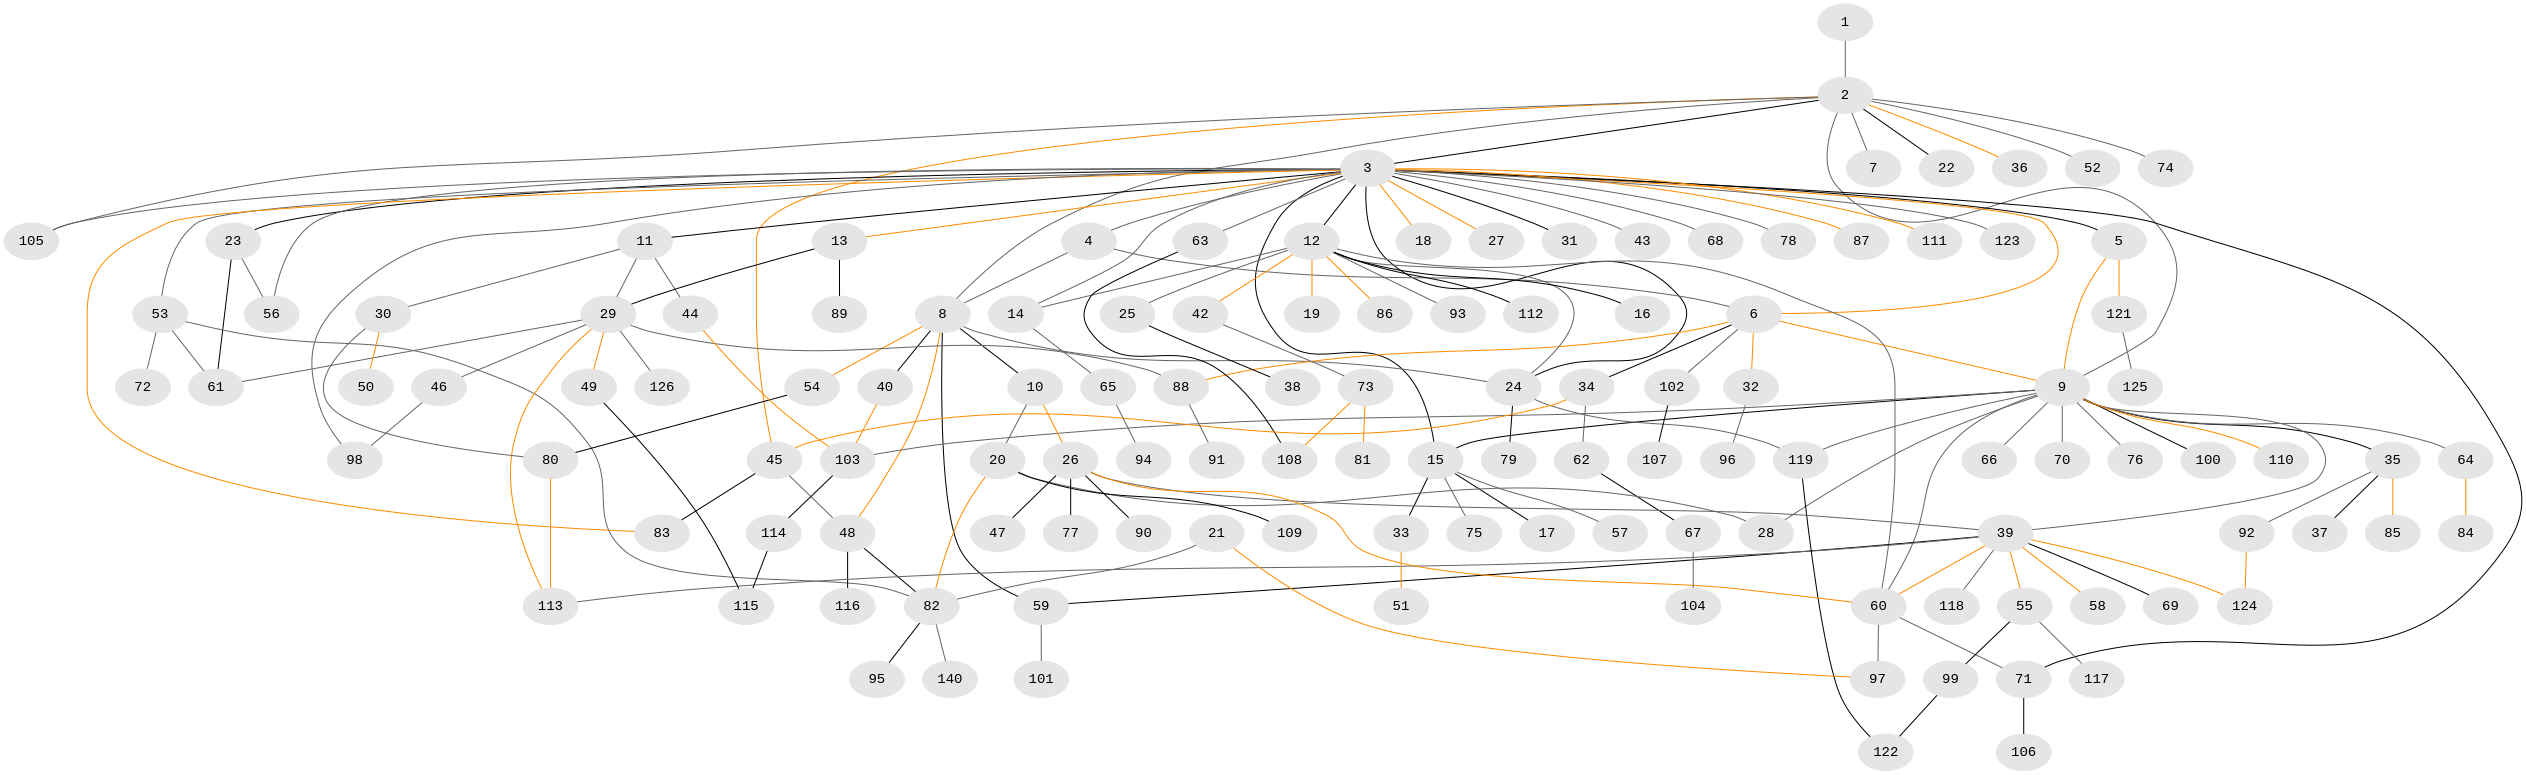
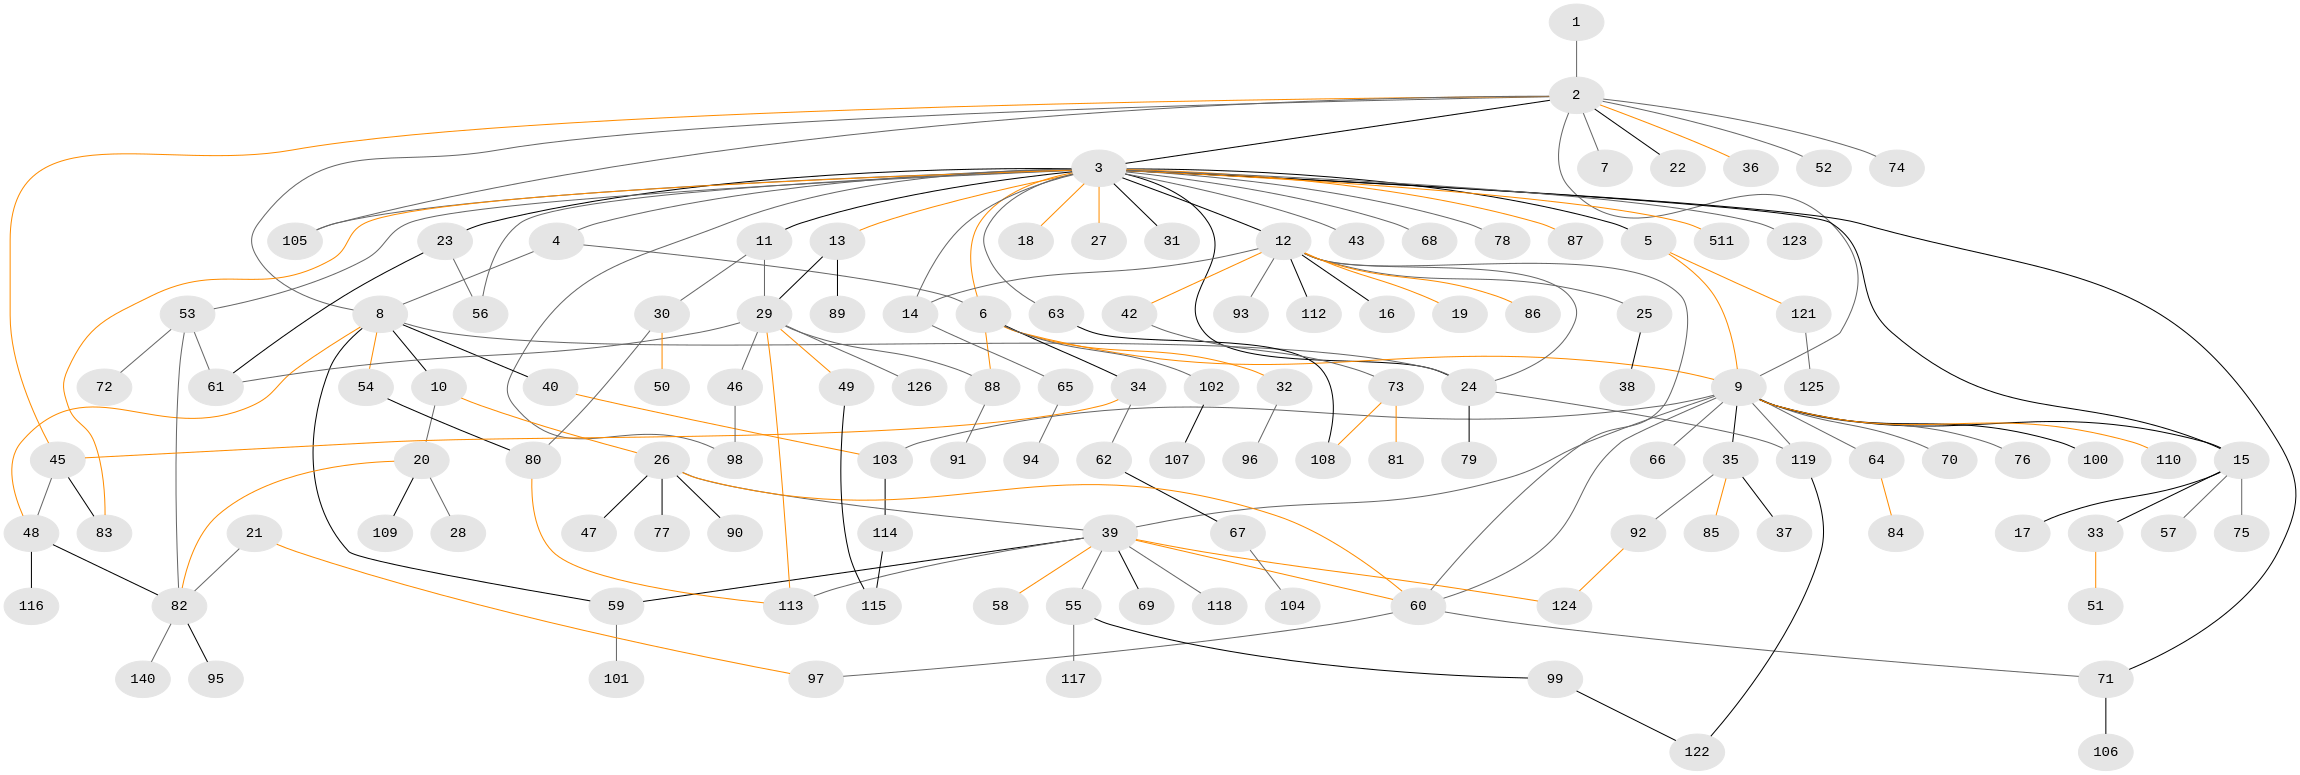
(1934, 241) -> (1722, 241)
(690, 314) -> none
(1907, 448) -> none
(2015, 570) -> (1092, 570)
